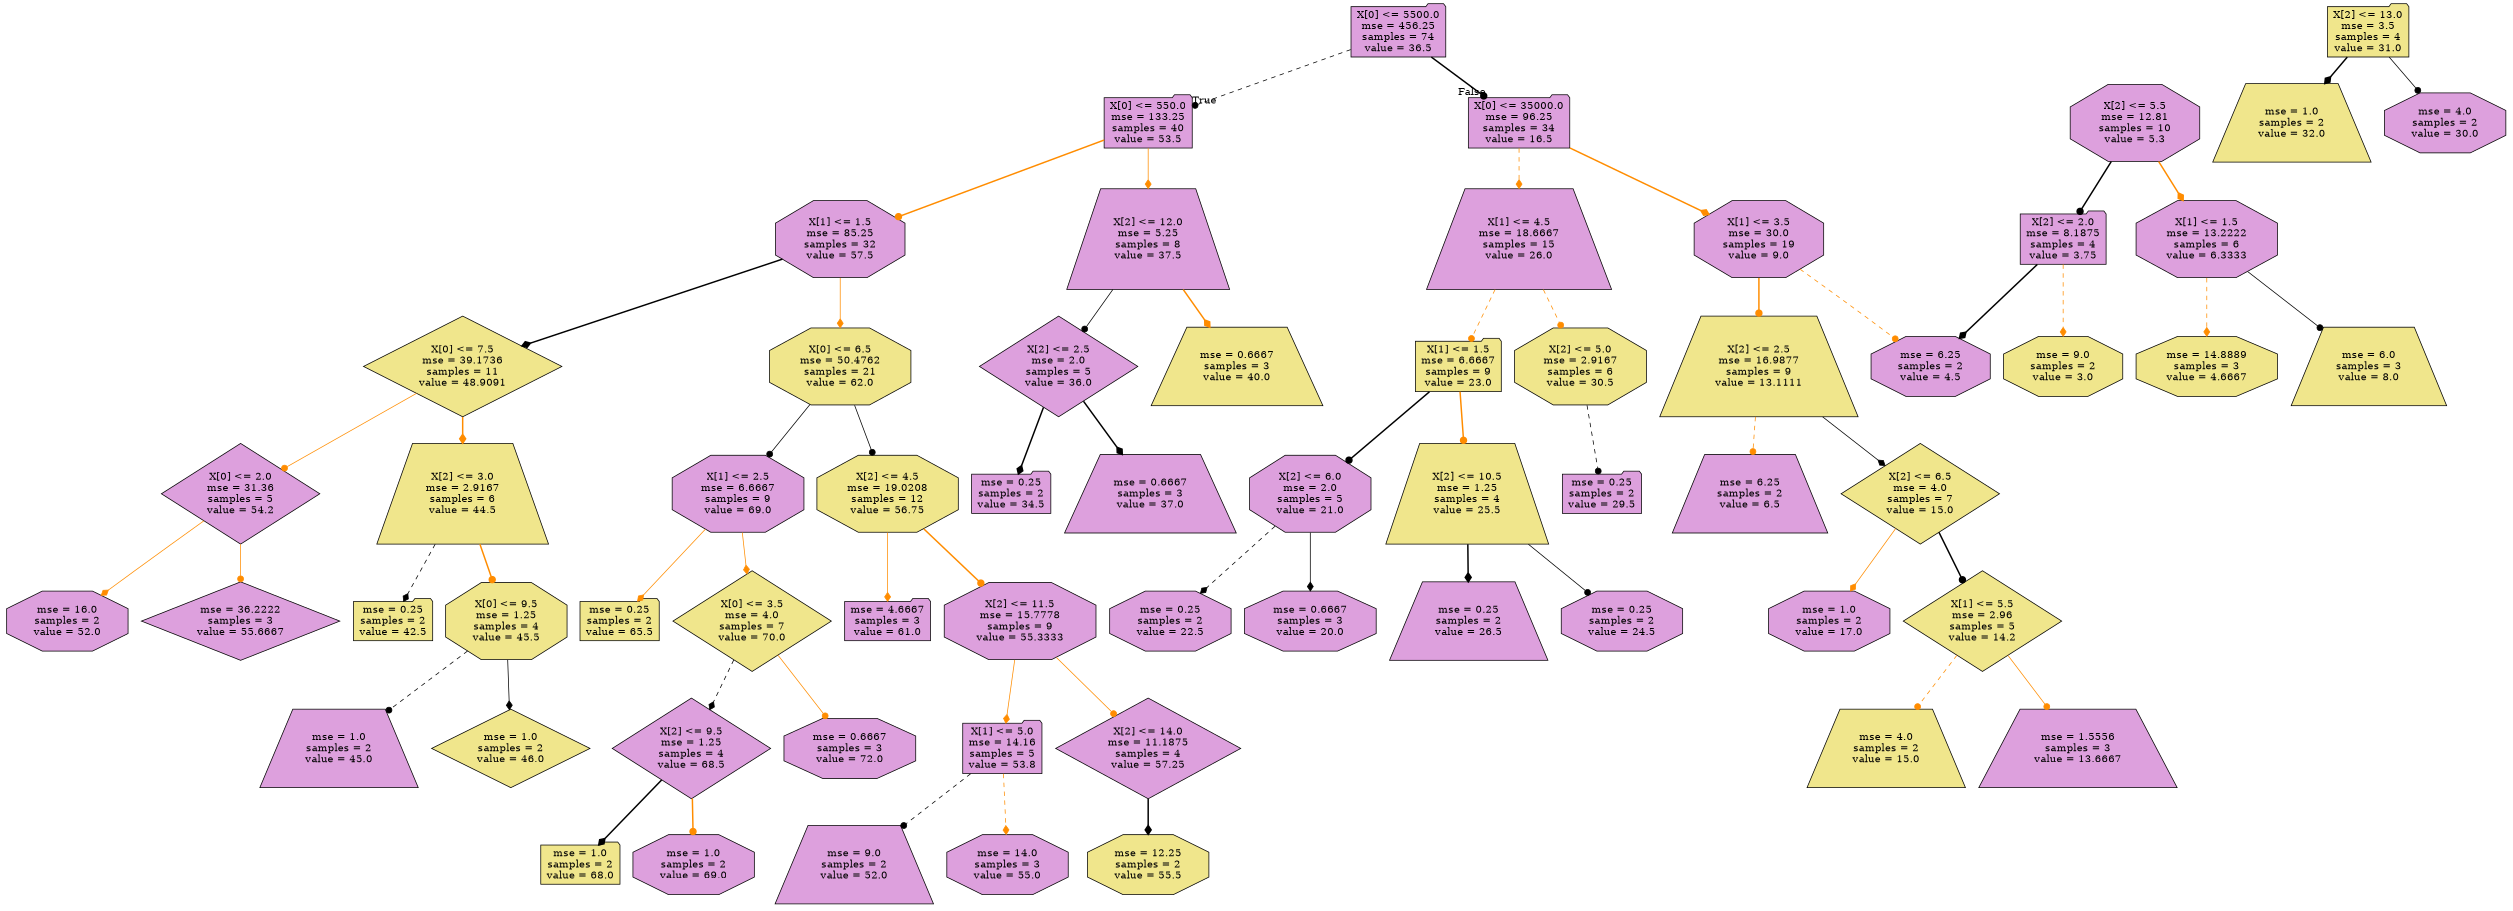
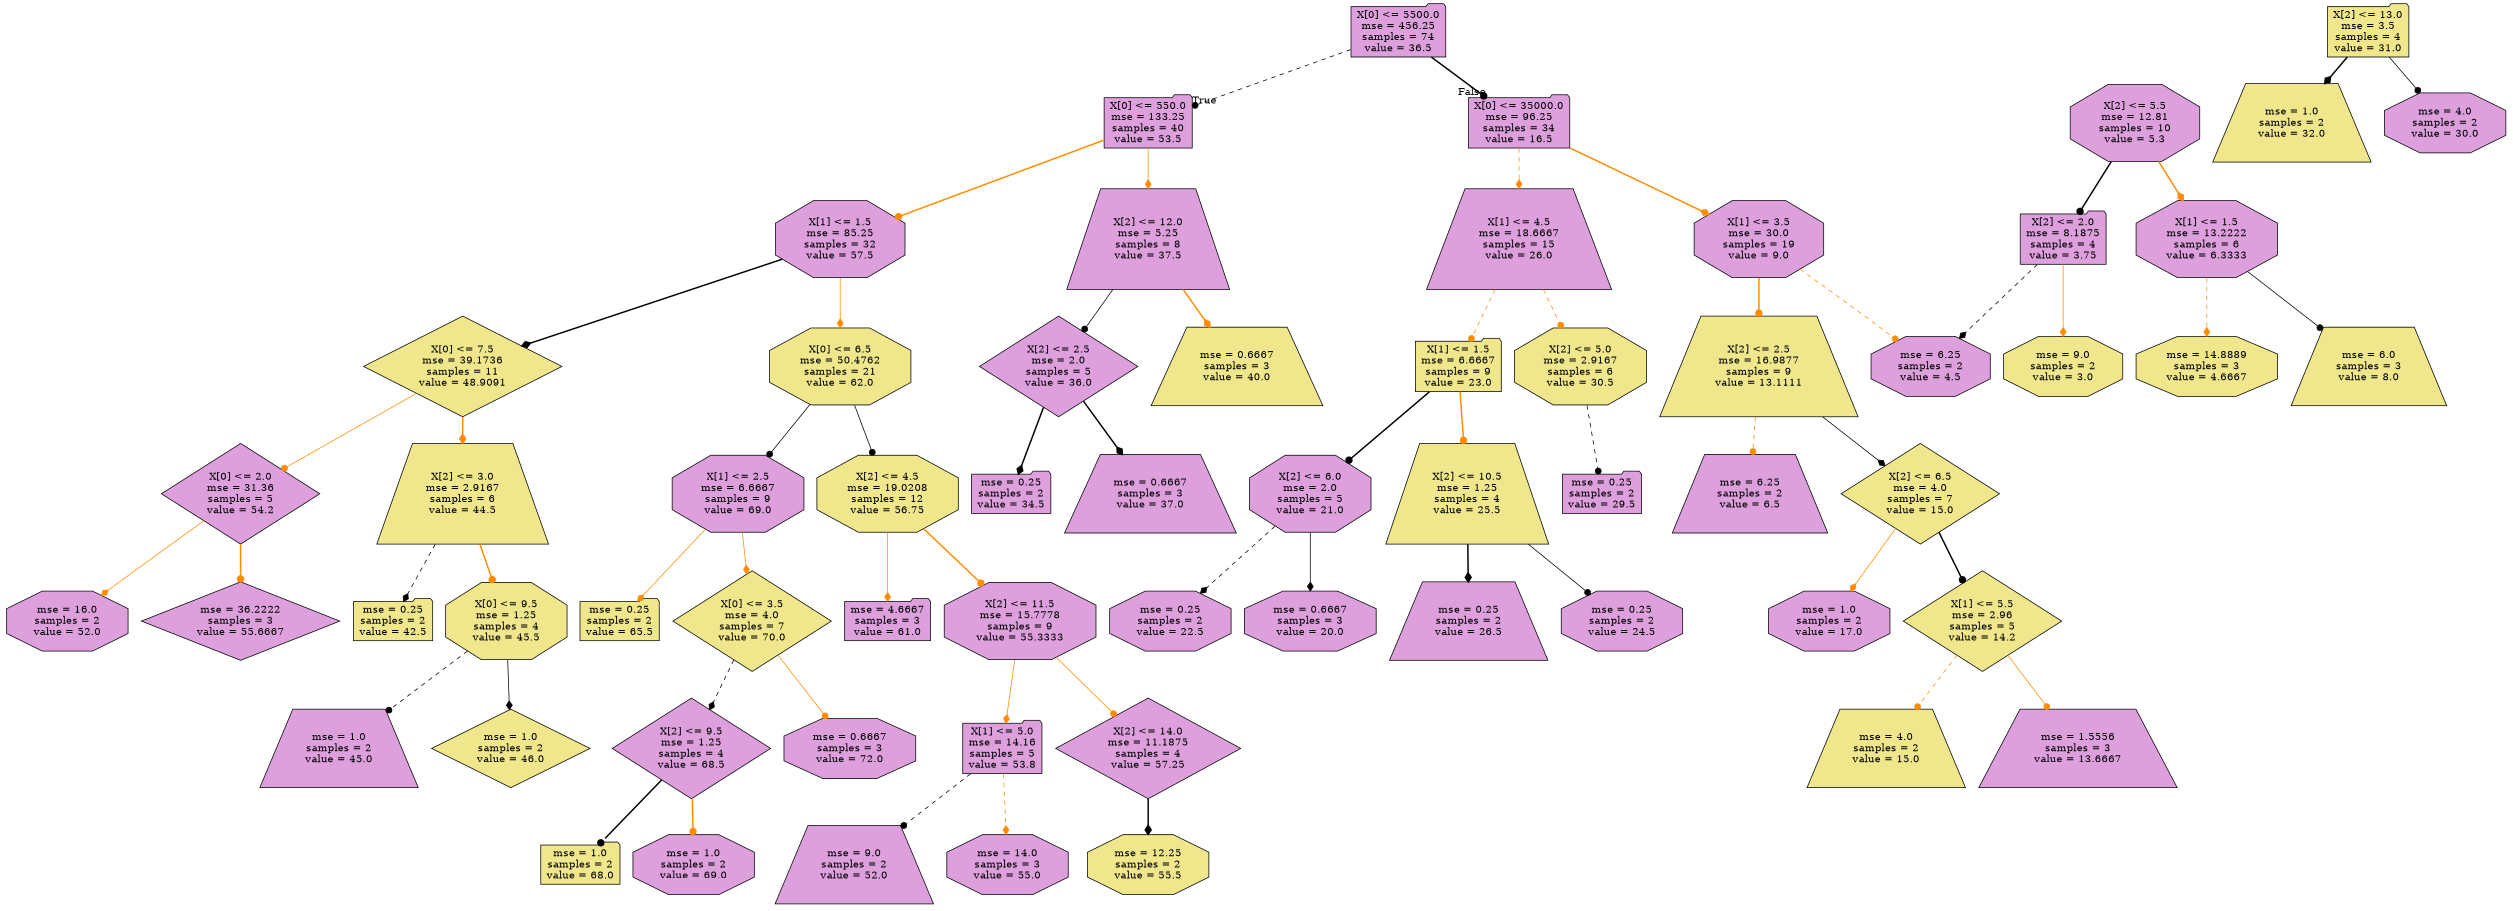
(2063, 296) -> (2063, 296)
(2002, 298) -> (2002, 298)
(241, 560) -> (241, 560)
(633, 809) -> (633, 809)
